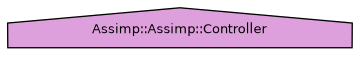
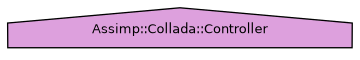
(180, 30) -> (180, 30)
